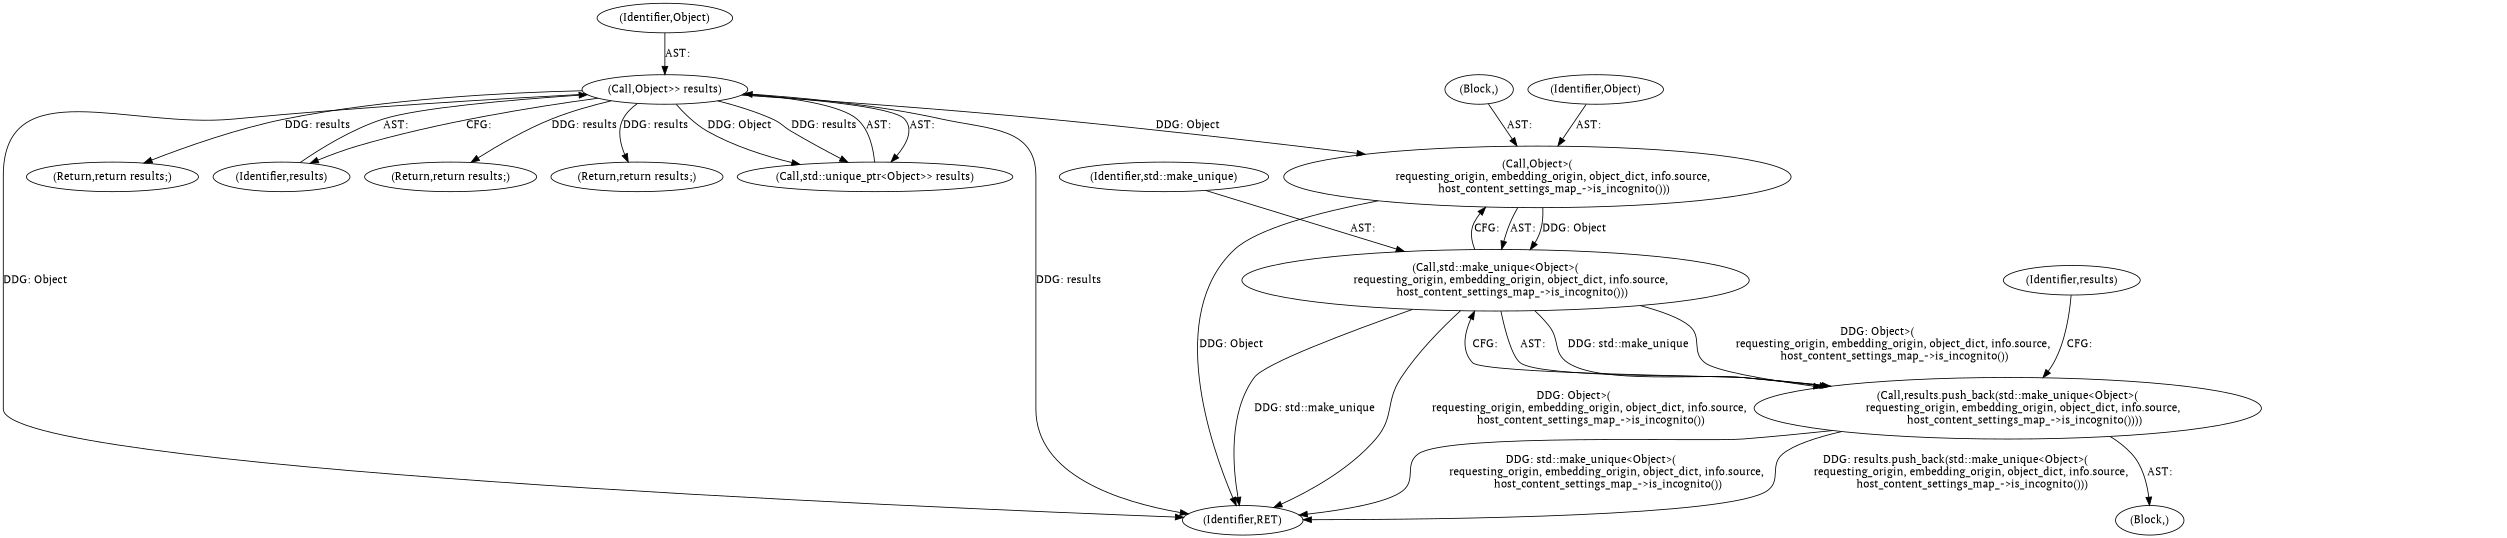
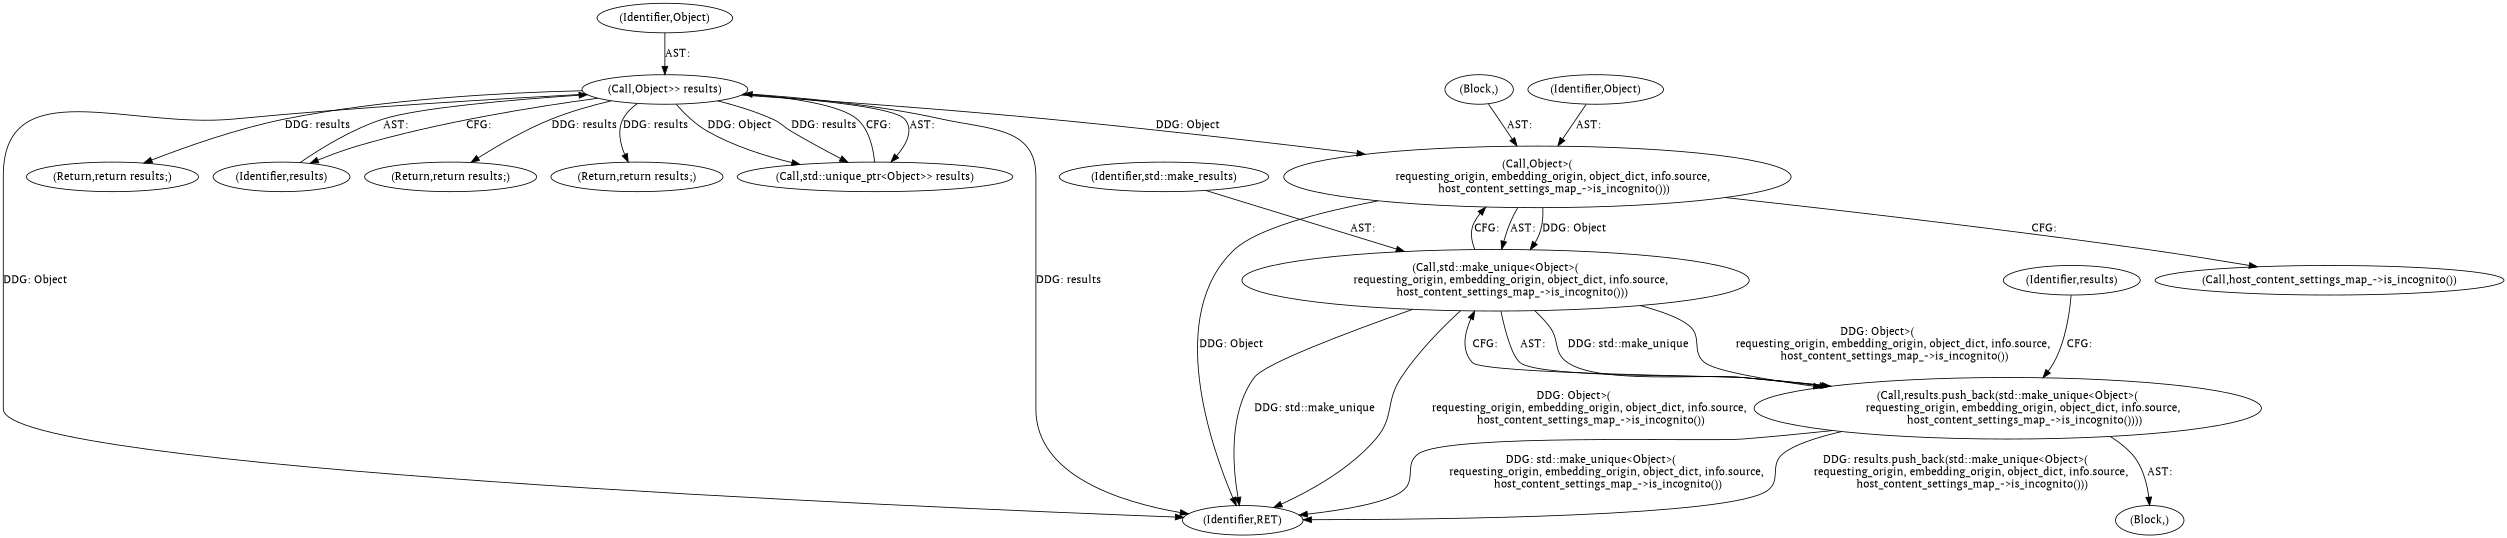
(880, 125) -> (880, 125)
(1164, 177) -> (1164, 177)
none -> (2330, 280)
